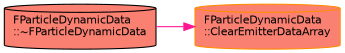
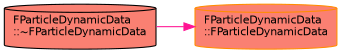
(268, 27) -> (266, 27)
